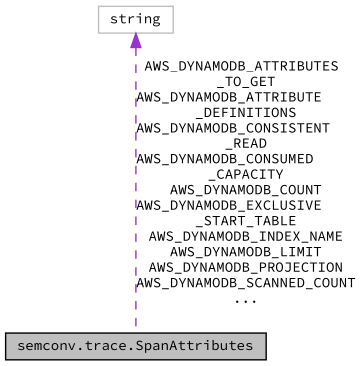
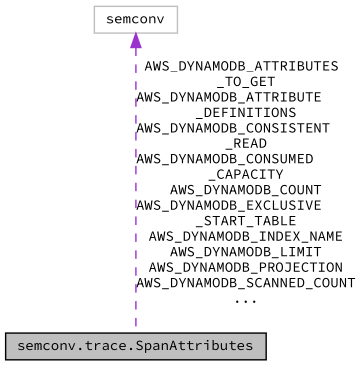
(136, 20) -> (136, 20)
